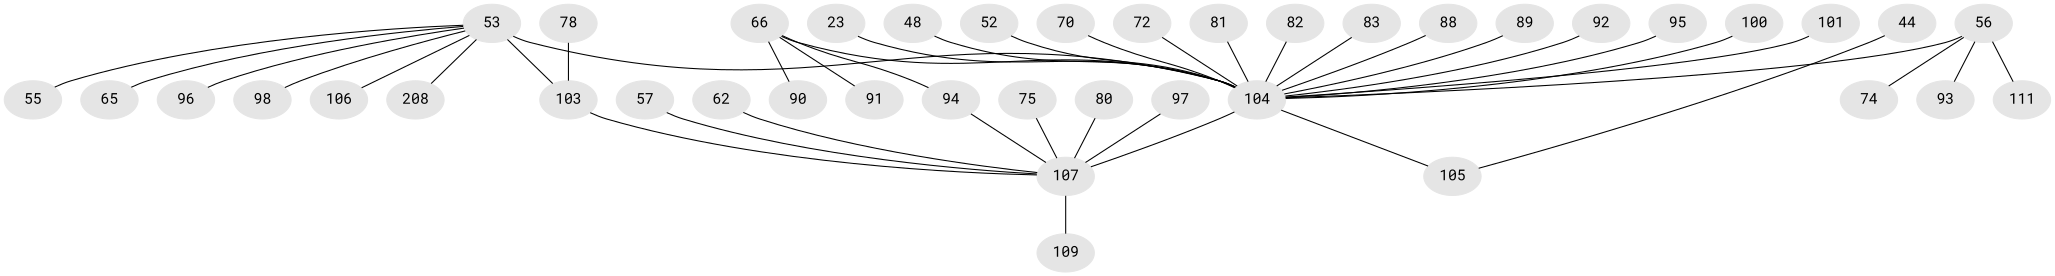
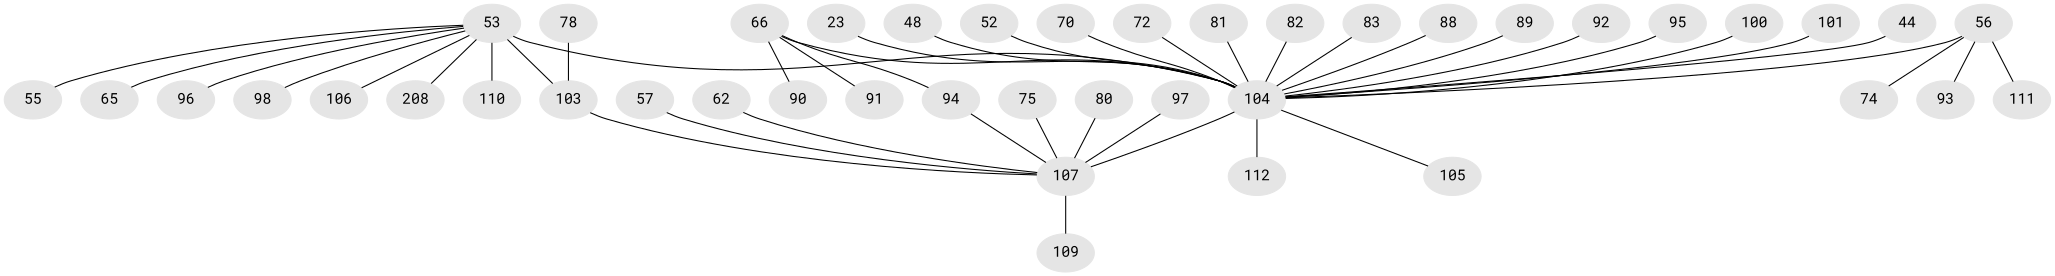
none -> (492, 100)
(1684, 108) -> (1586, 73)
none -> (1257, 176)
